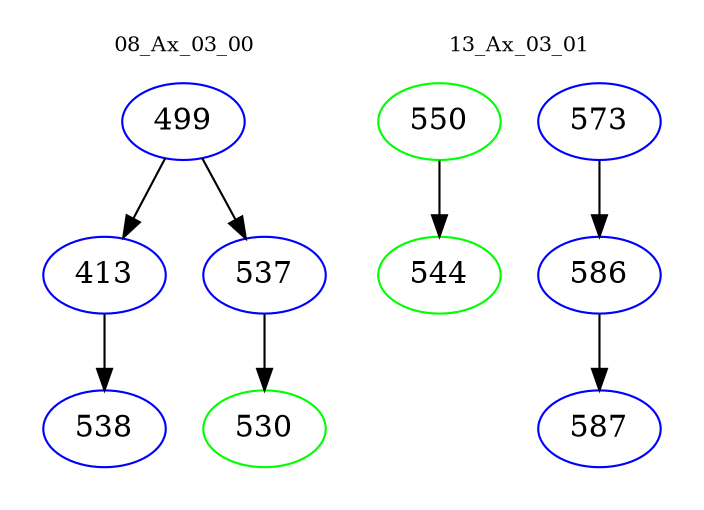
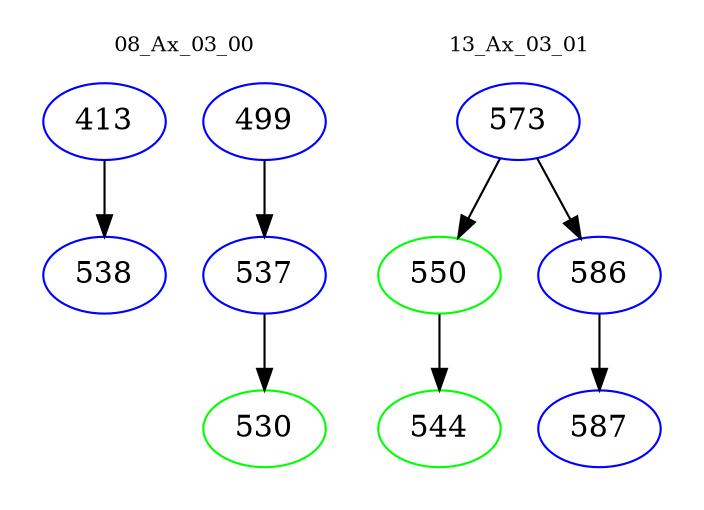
(149, 188) -> none
none -> (484, 188)
